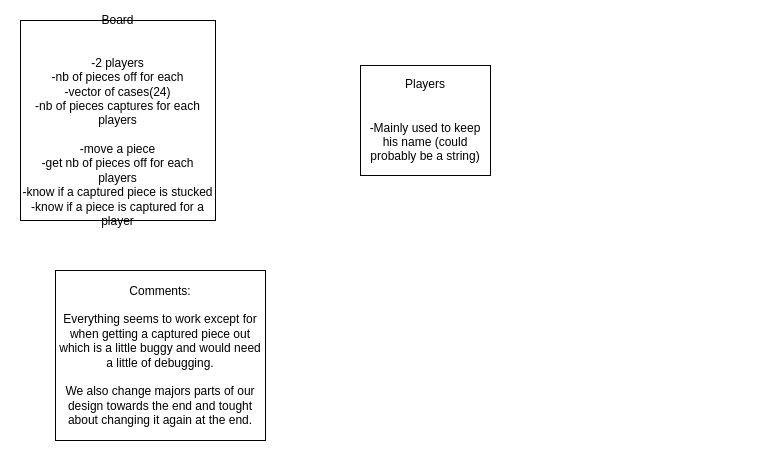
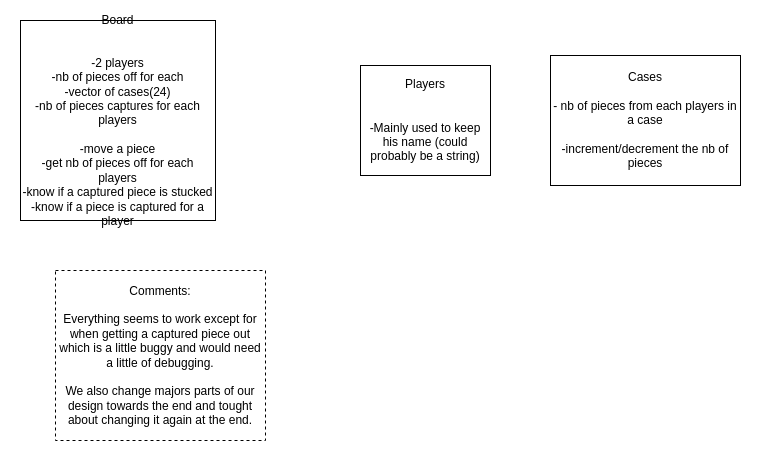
none -> (646, 121)
(161, 356) -> (161, 356)
